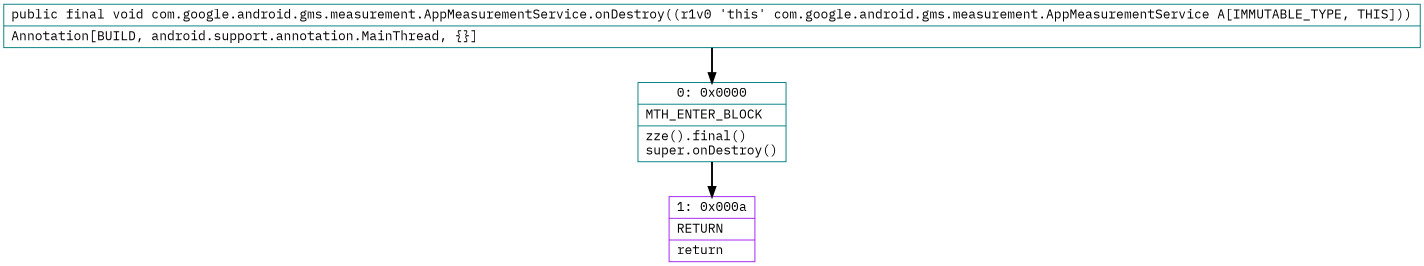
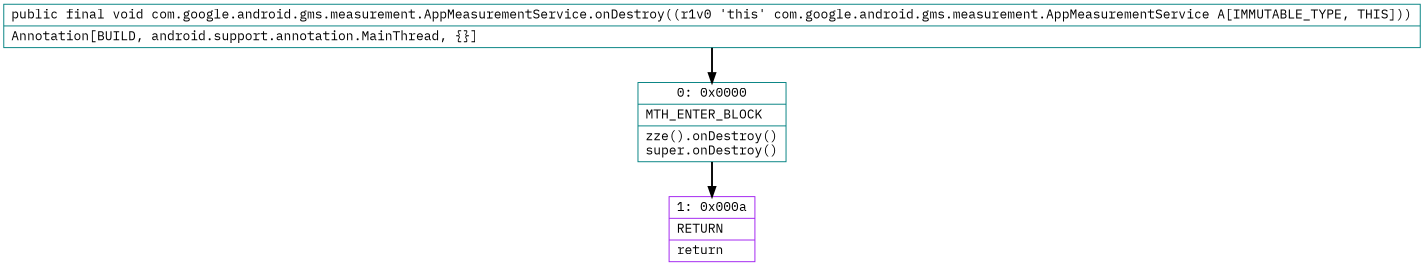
(696, 136) -> (712, 136)
